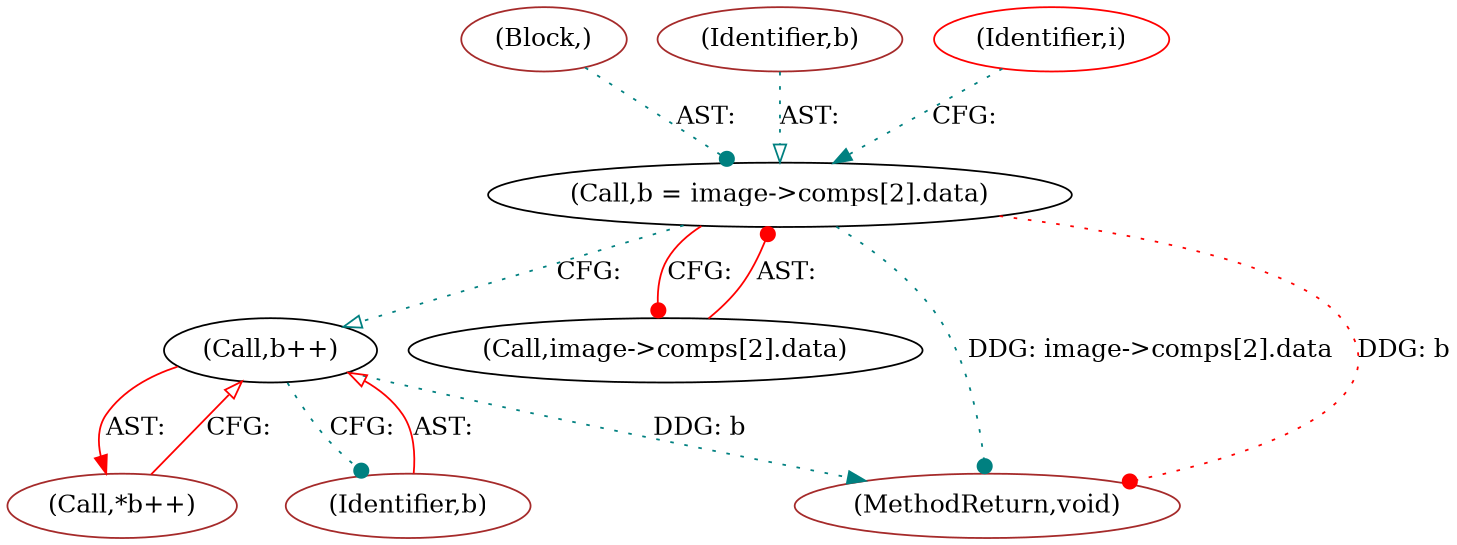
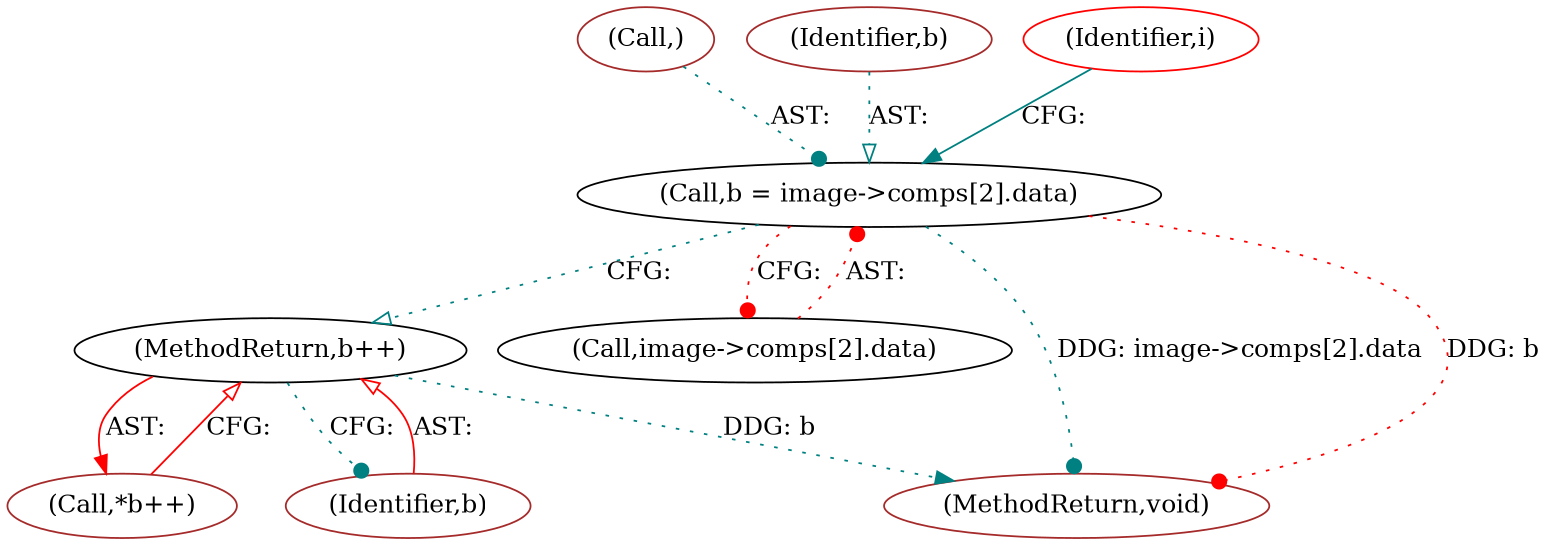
(544, 39) -> (646, 39)
(926, 112) -> (1015, 112)
(668, 258) -> (757, 258)
(742, 284) -> (832, 284)
(271, 350) -> (271, 350)
